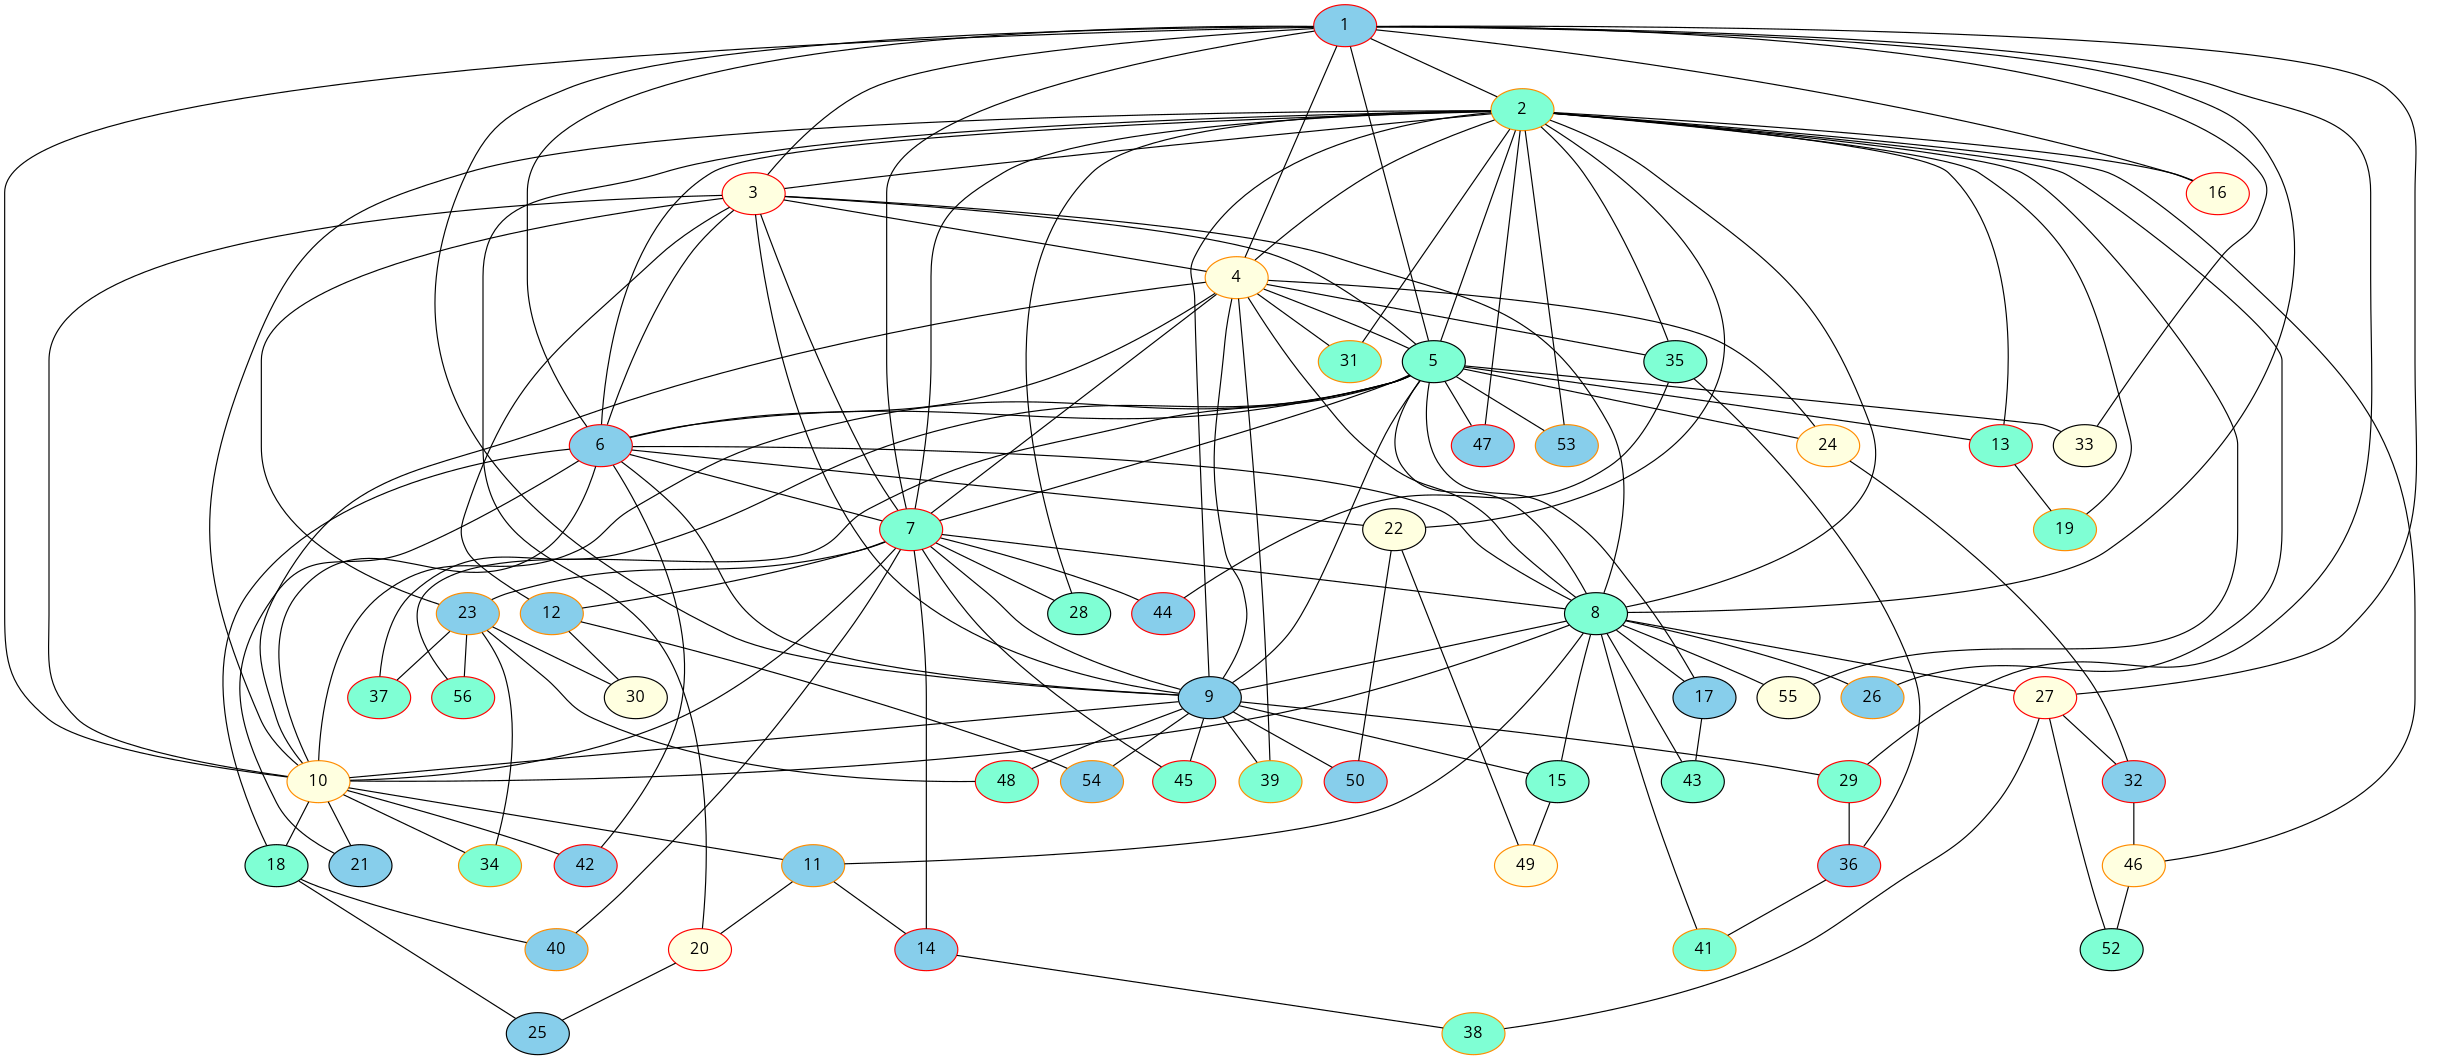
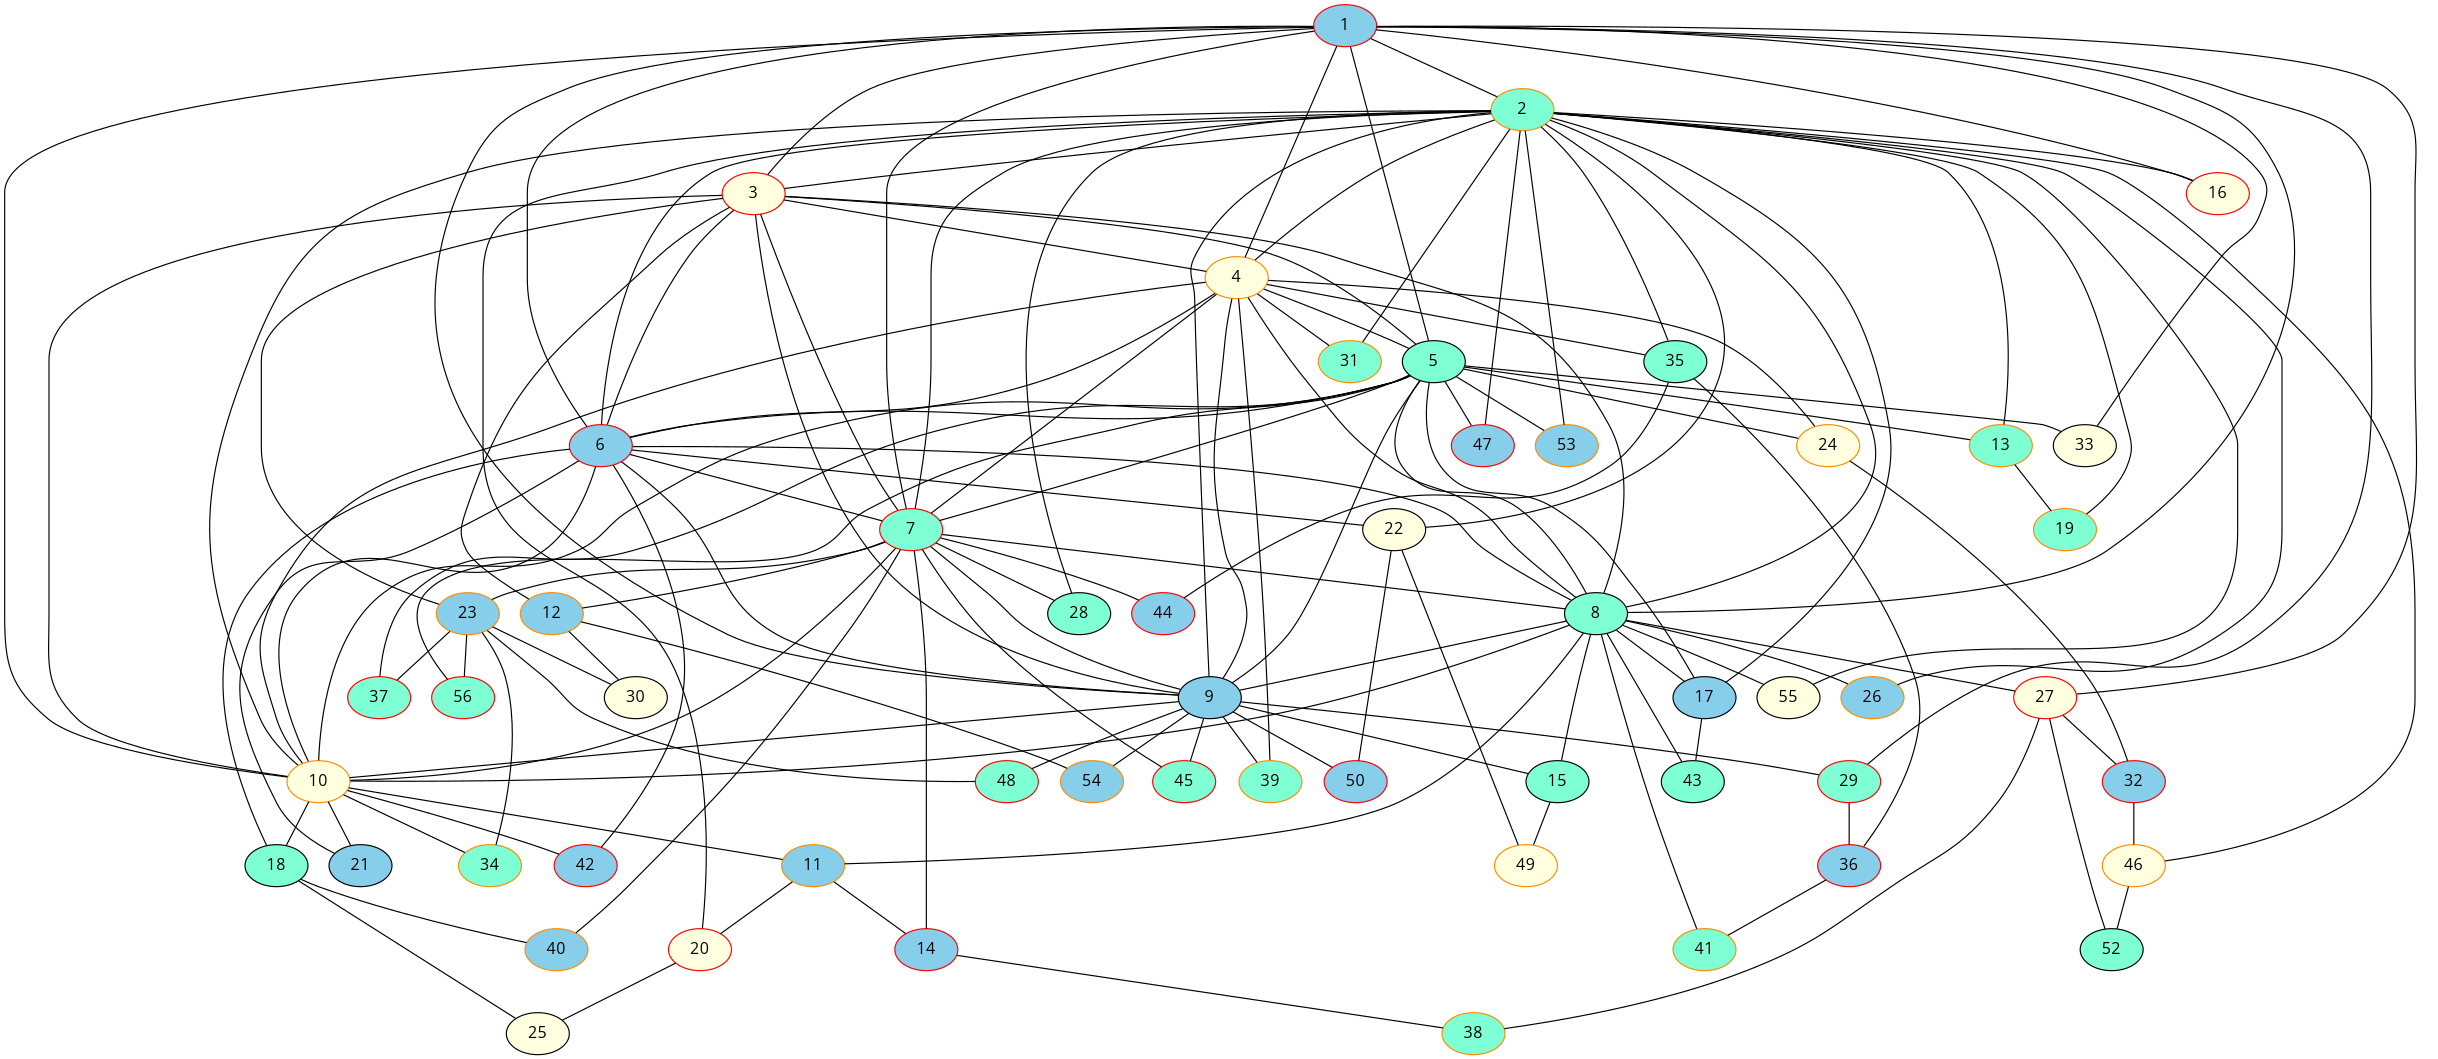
(1478, 236) -> (1868, 344)
(2001, 446) -> (2001, 446)
(538, 1034) -> (538, 1034)
